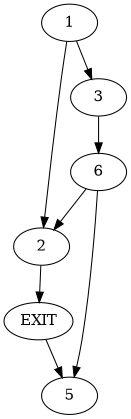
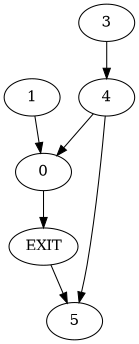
(82, 55) -> none
(99, 172) -> (107, 97)
(42, 247) -> (44, 172)
